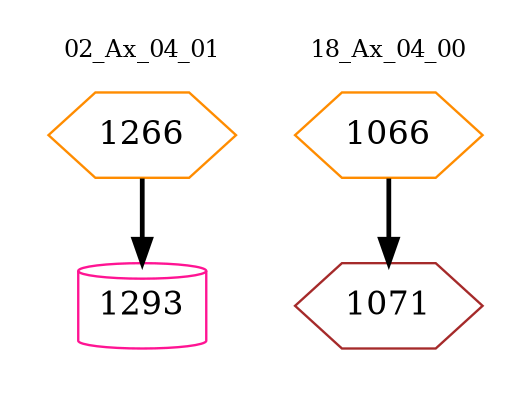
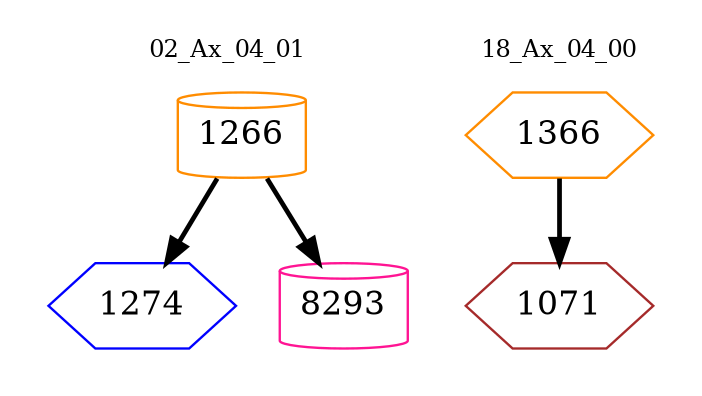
(142, 135) -> (242, 135)
(389, 135) -> (560, 135)
none -> (142, 306)
(142, 306) -> (344, 306)
